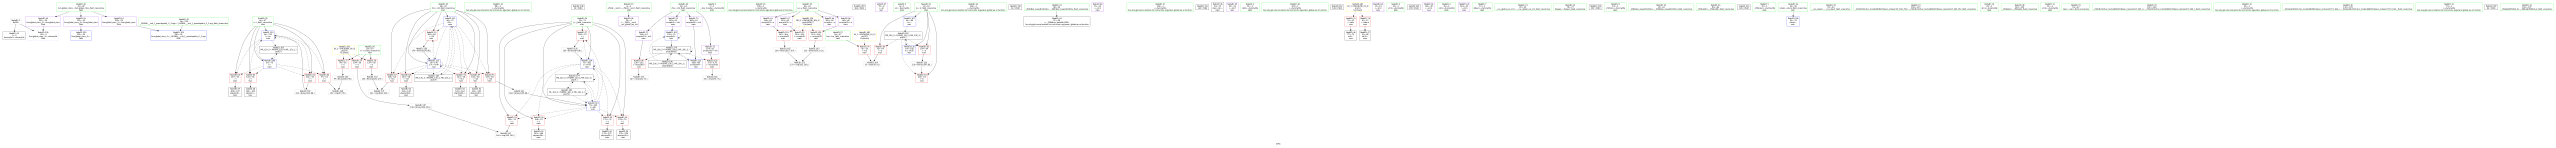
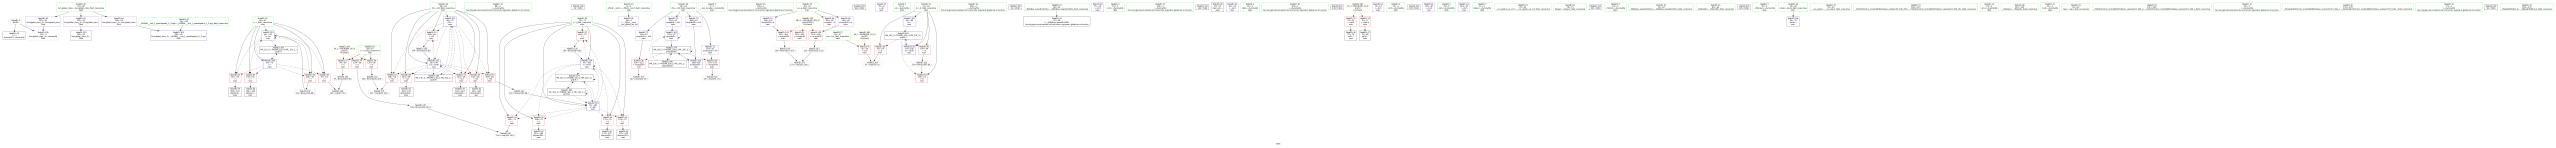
none -> (1115, 7)
(785, 21) -> none
